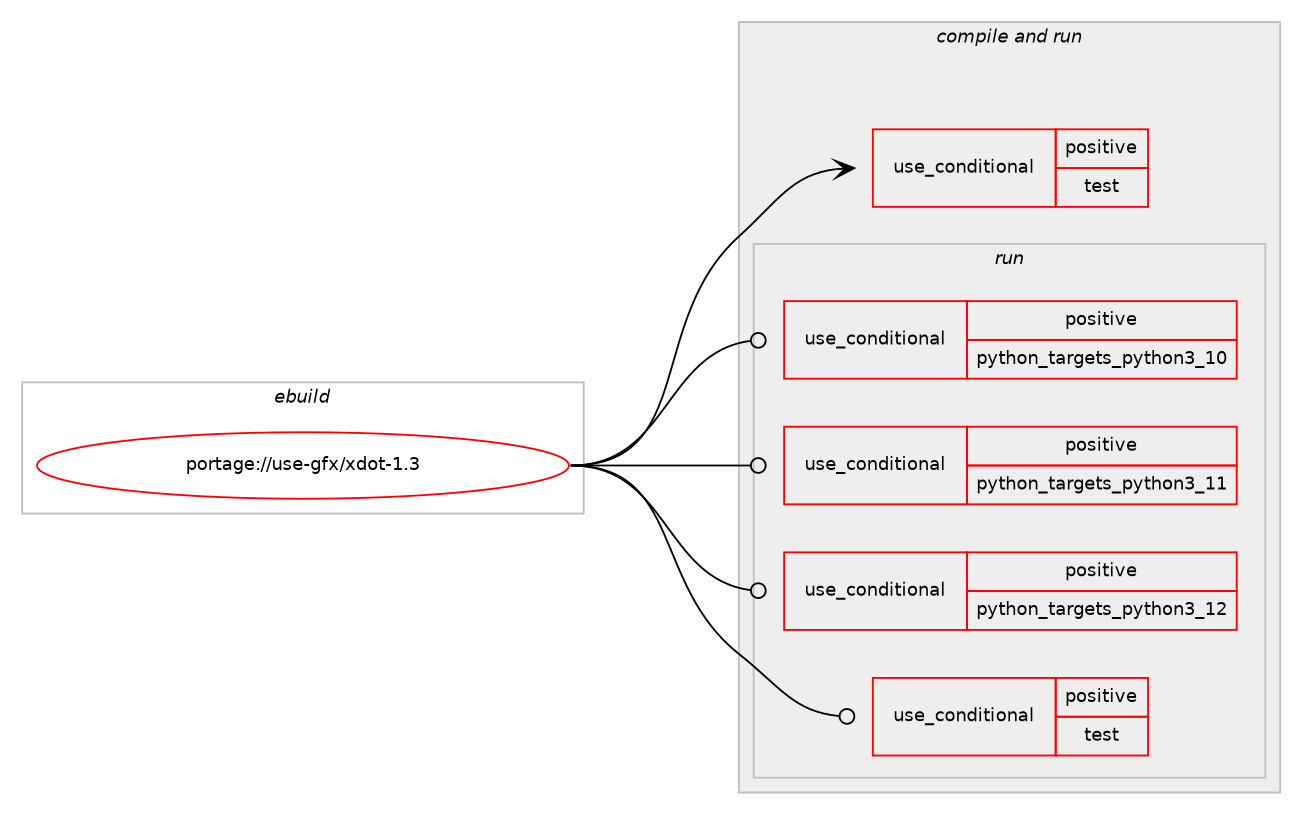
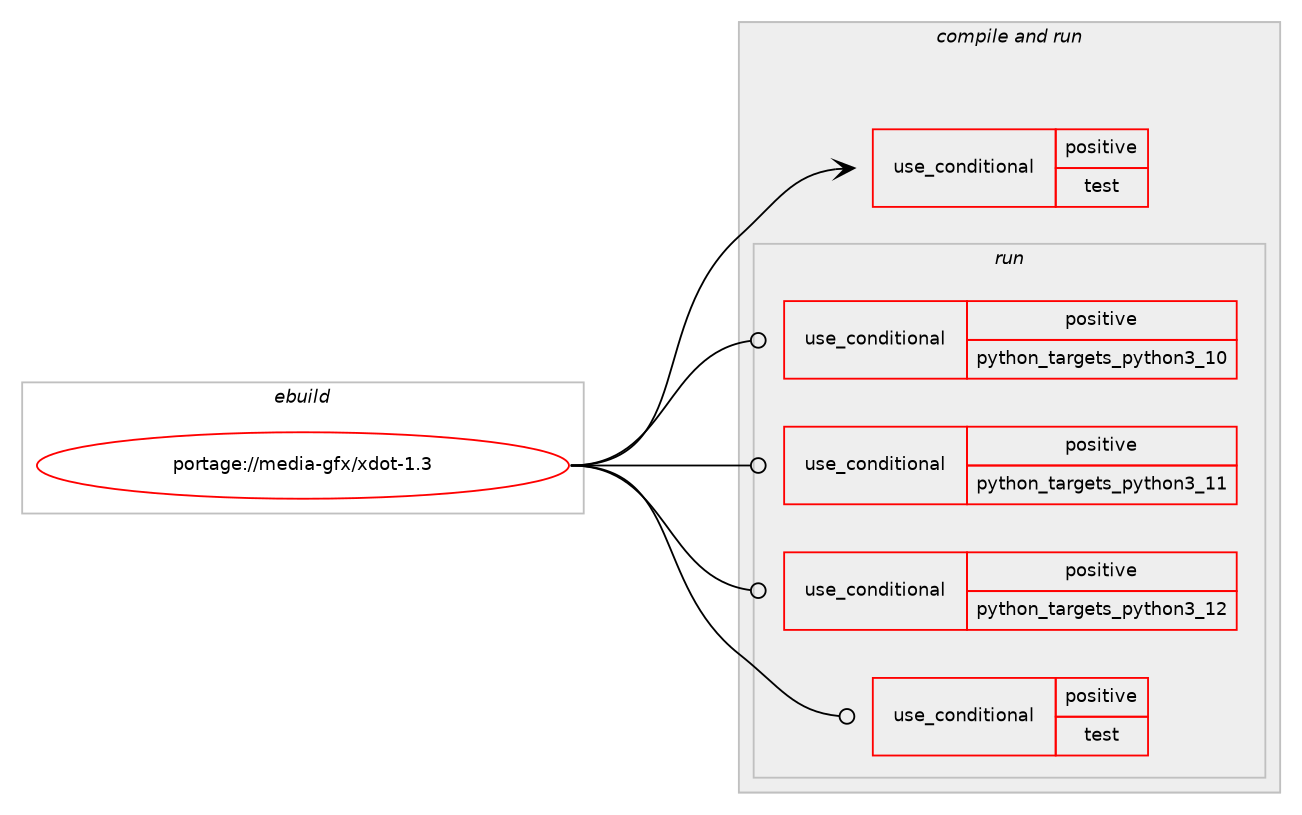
(303, 466) -> (303, 466)
